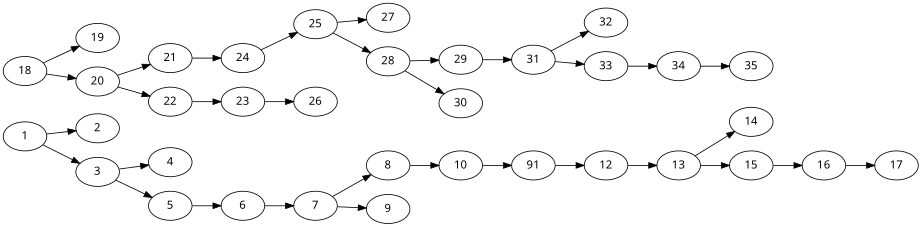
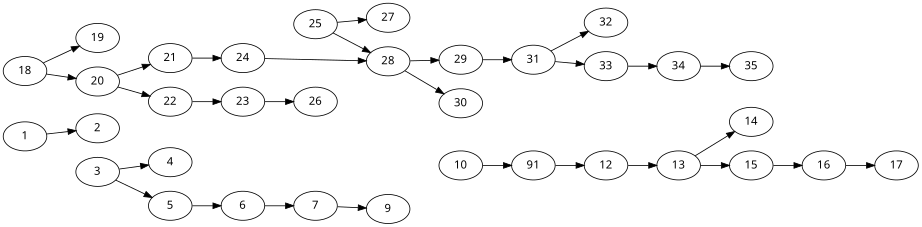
(275, 43) -> (312, 60)
(58, 152) -> none
(388, 165) -> none
